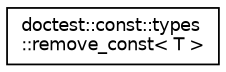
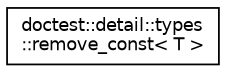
(113, 36) -> (113, 36)
